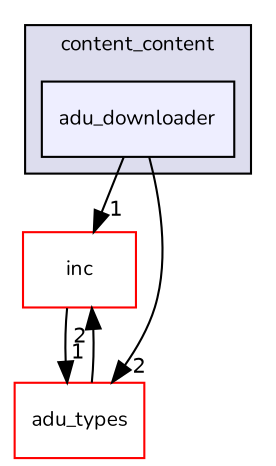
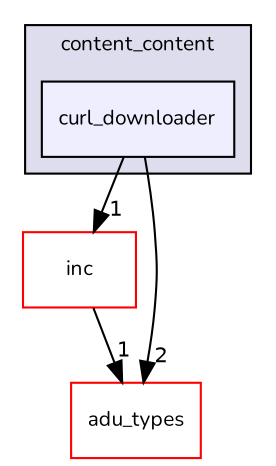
(138, 119) -> (138, 119)
(93, 356) -> none
